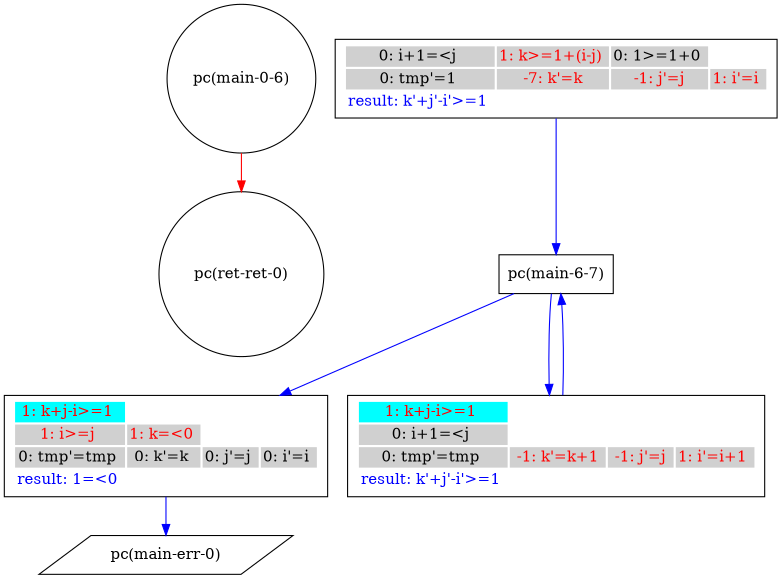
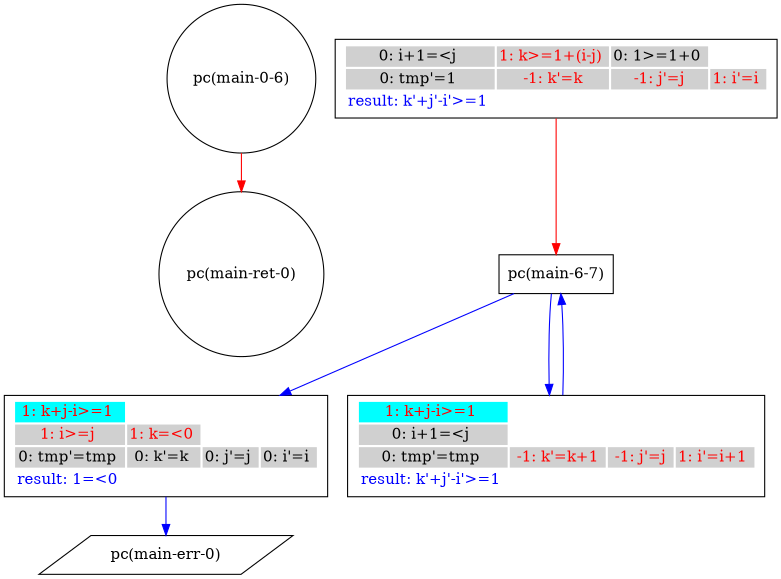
(553, 79) -> (553, 79)
(556, 181) -> (556, 181)
(241, 274) -> (241, 274)
